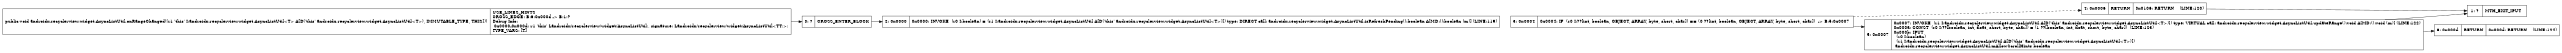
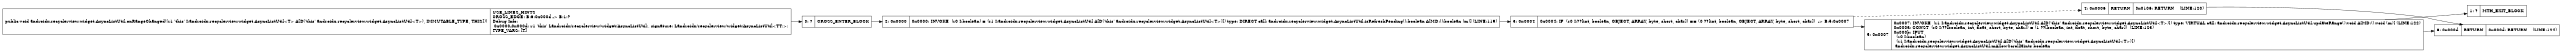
(2335, 10) -> (2334, 10)
(2503, 11) -> (2503, 11)
none -> (1504, 22)
